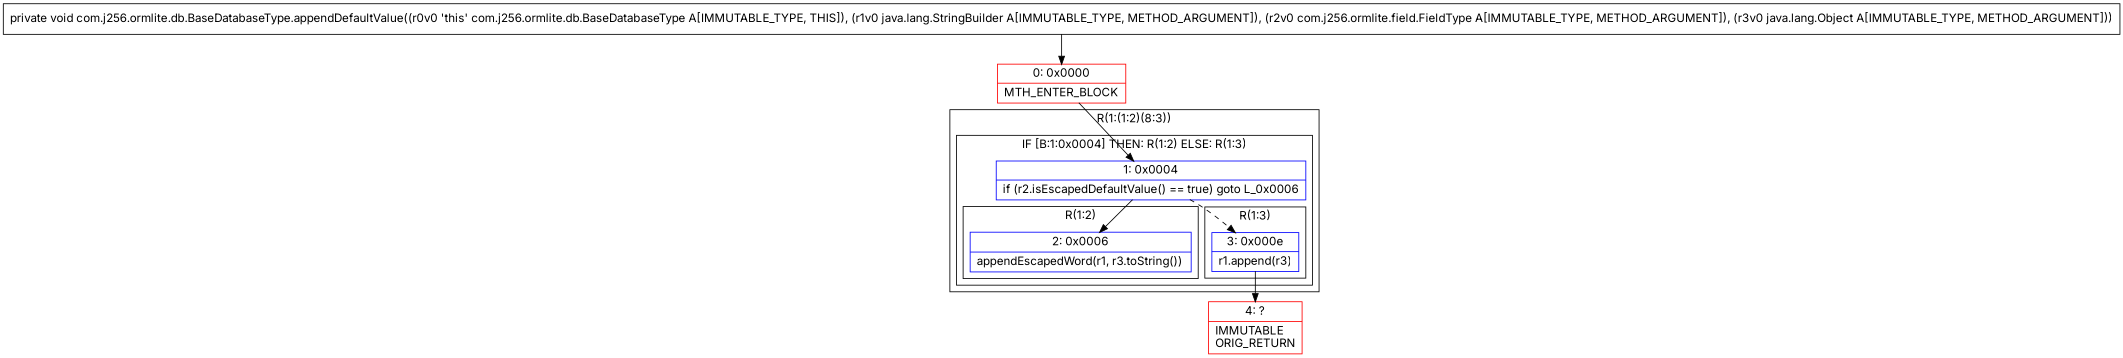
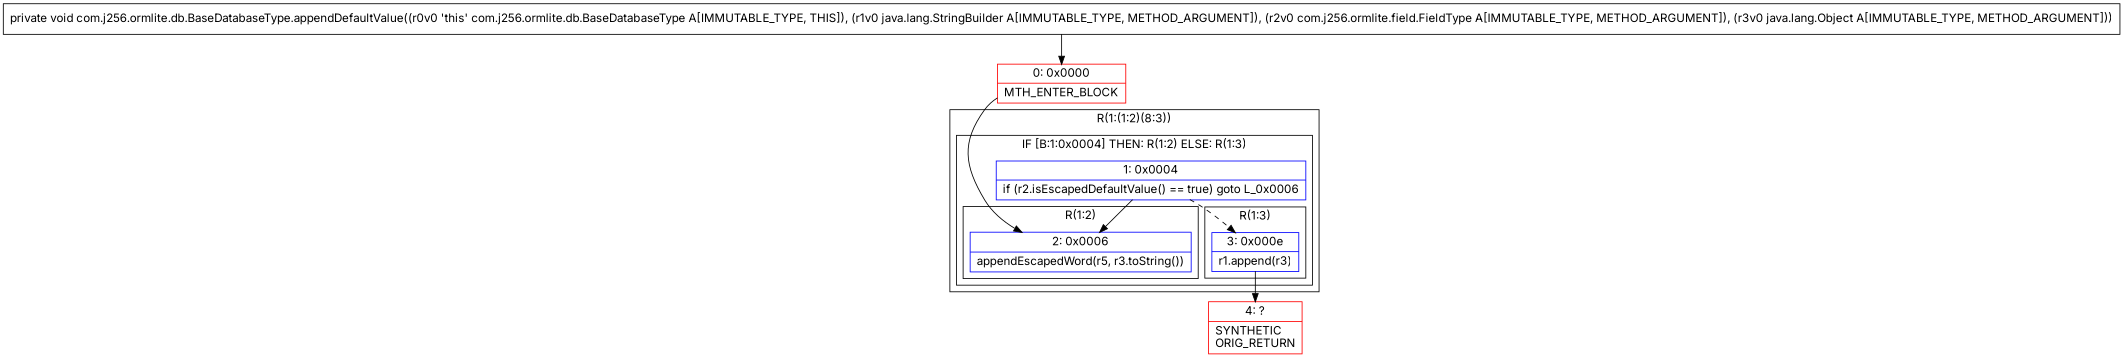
(1103, 129) -> (970, 166)
(1080, 262) -> (1081, 262)
(1250, 331) -> (1249, 331)
